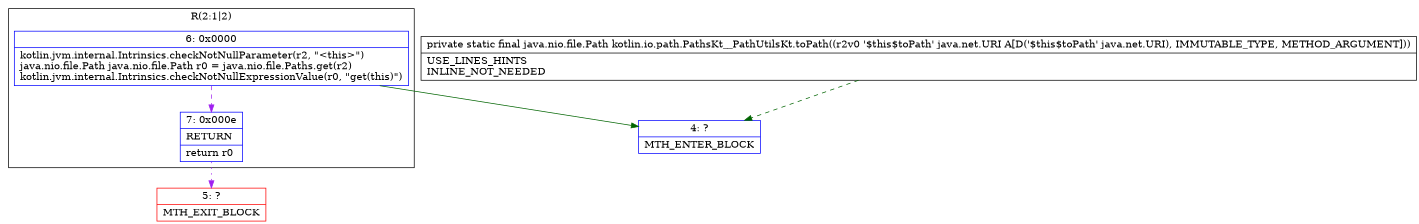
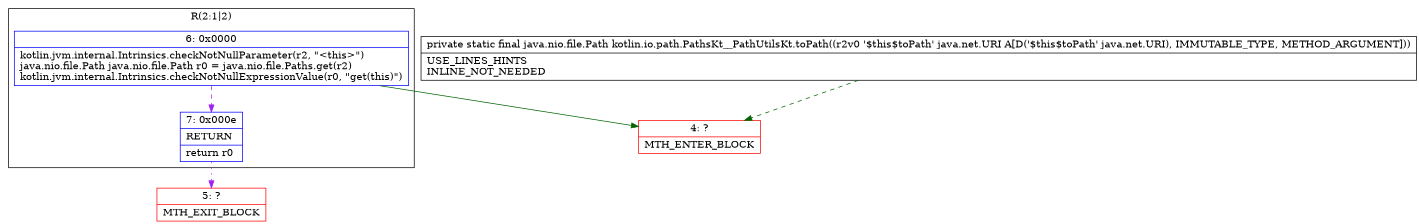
(699, 137) -> (699, 137)
